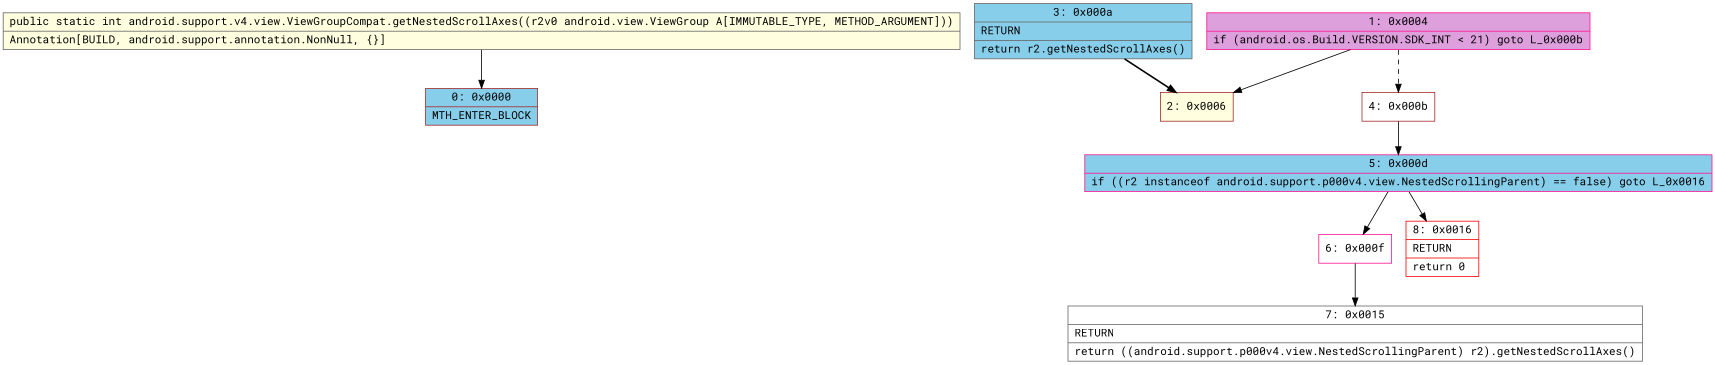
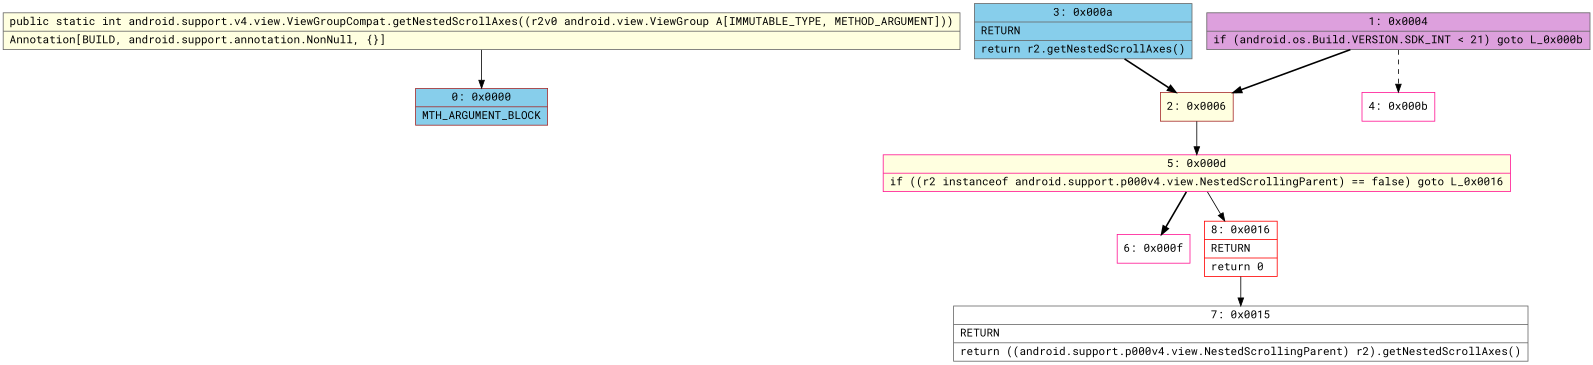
(1398, 31) -> (1398, 31)
(1296, 70) -> (1296, 70)
(1398, 107) -> (1398, 107)
(482, 116) -> (482, 116)
(1398, 134) -> (1197, 134)
(1398, 173) -> (1197, 173)
(1378, 209) -> (1176, 209)
(1355, 281) -> (1241, 287)
